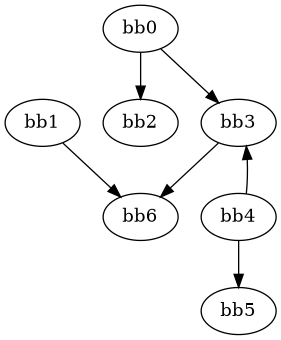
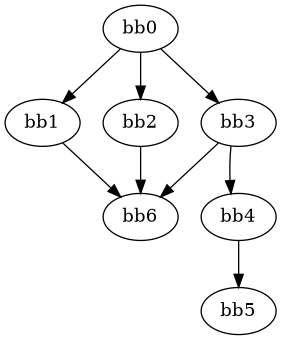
none -> (96, 71)
none -> (141, 163)
(247, 177) -> (230, 163)
